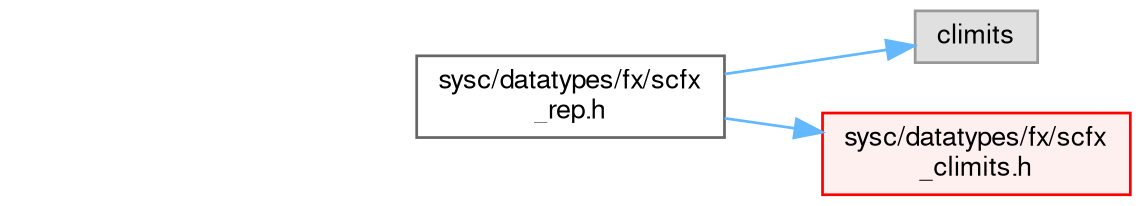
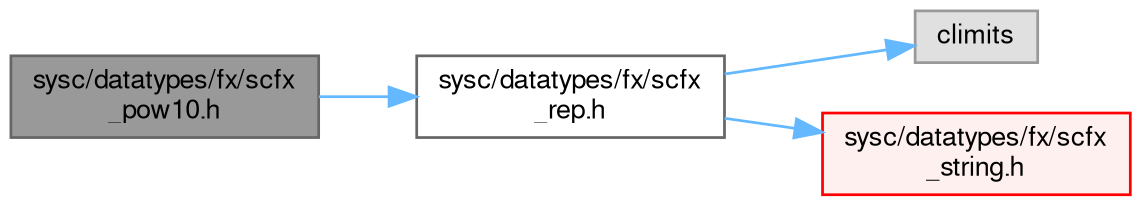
none -> (165, 97)
(976, 154) -> (976, 154)
